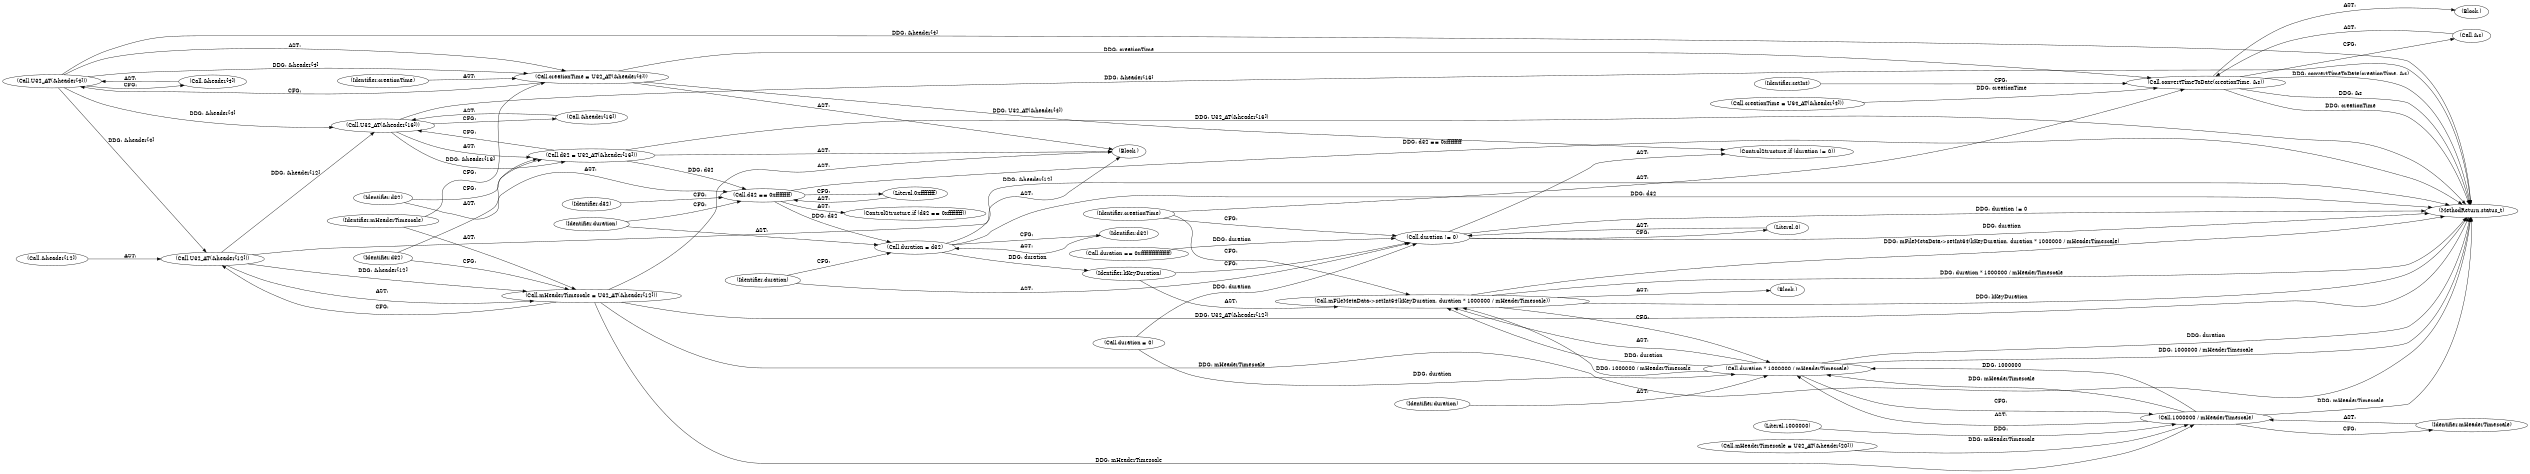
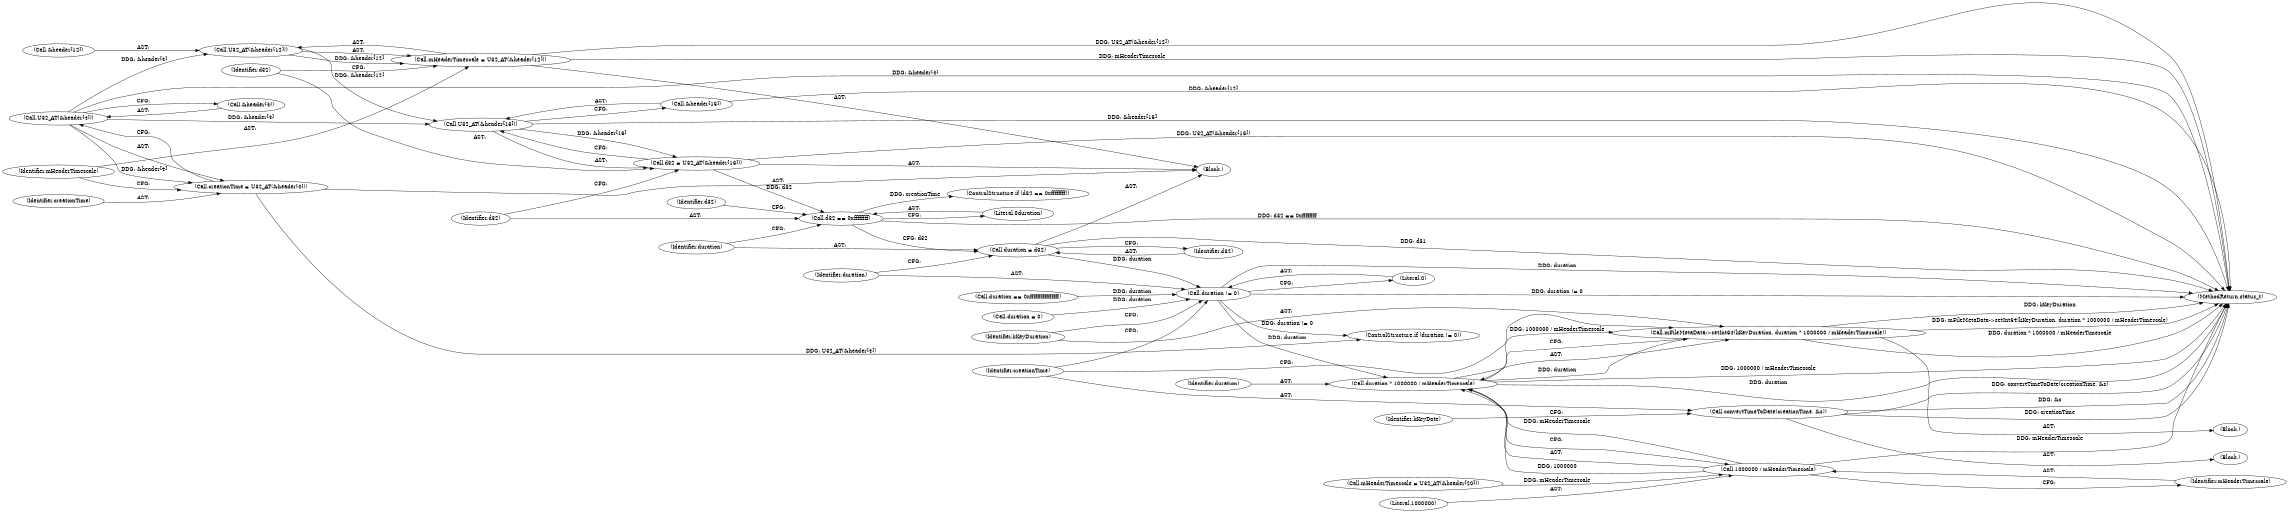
(2472, 36) -> none
(1383, 53) -> none
(1787, 84) -> (1413, 420)
(1787, 104) -> none
(1643, 153) -> (1287, 324)
(1335, 183) -> (1545, 92)
(915, 194) -> (1018, 214)
(1643, 194) -> (1413, 242)
(825, 206) -> (915, 195)
(825, 216) -> (915, 239)
(1013, 263) -> (1123, 267)
(383, 307) -> (360, 43)
(1432, 383) -> (1293, 353)
(2002, 429) -> (1557, 489)
(1358, 463) -> none
